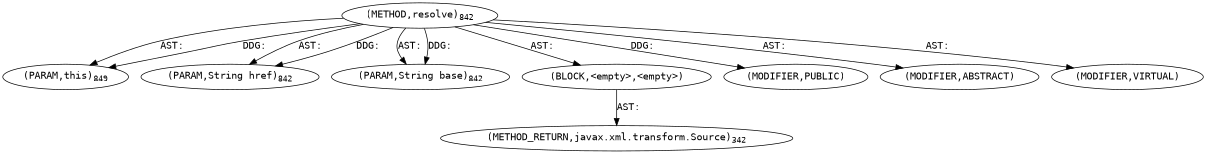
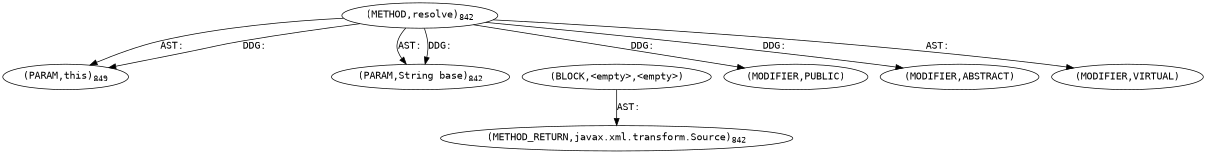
(514, 45) -> none
(778, 46) -> (778, 46)
(230, 77) -> none
(739, 137) -> (739, 137)
